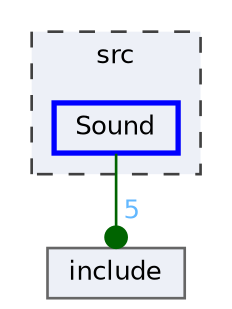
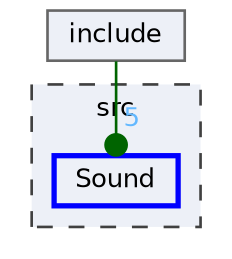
(116, 190) -> (116, 101)
